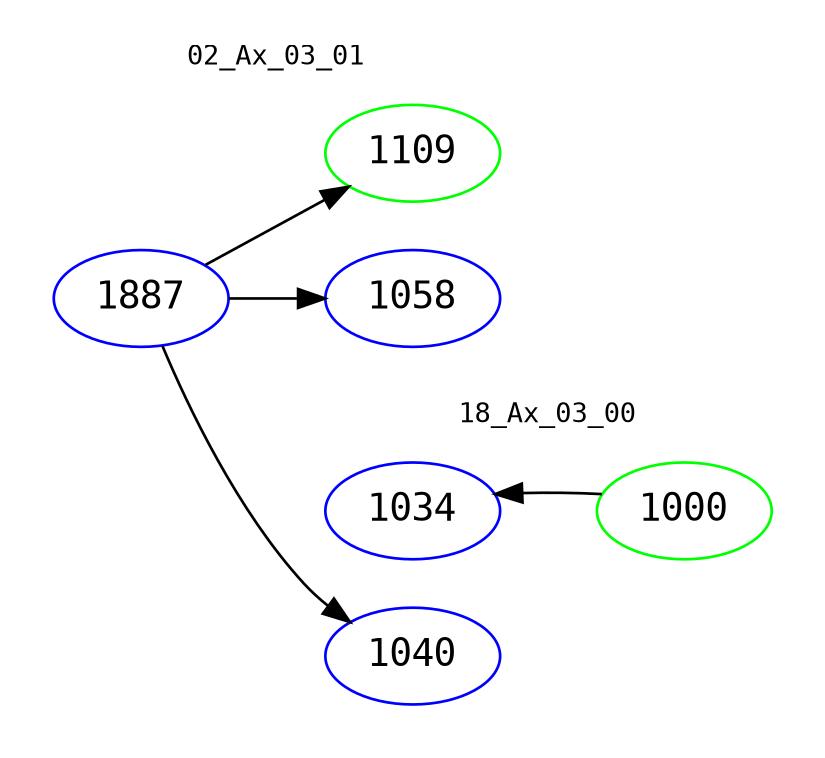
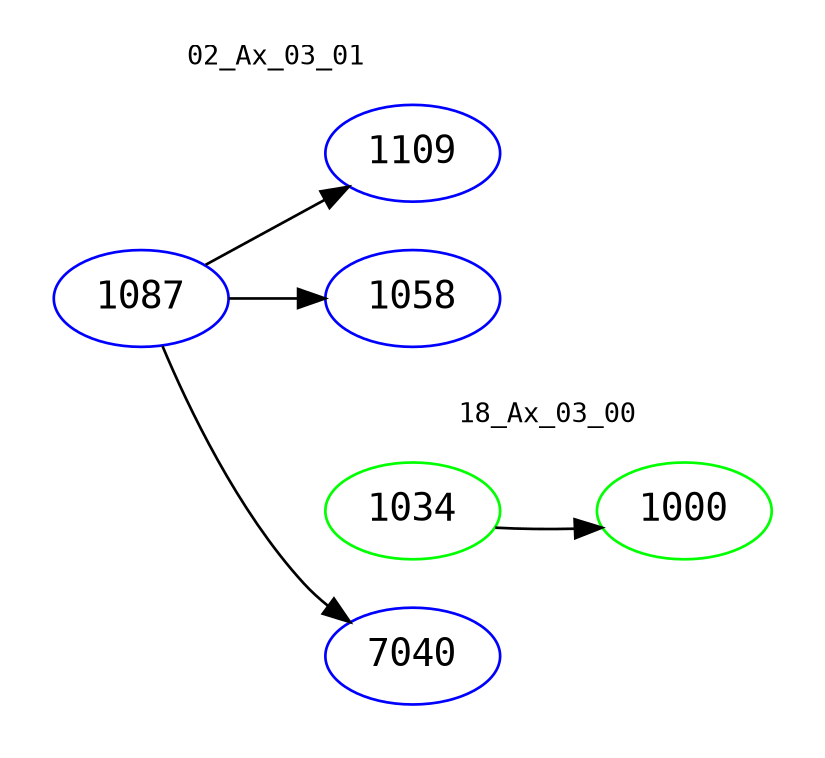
(413, 153) -> (413, 153)
(141, 298) -> (141, 298)
(562, 493) -> (535, 529)
(413, 511) -> (413, 511)
(413, 656) -> (413, 656)
